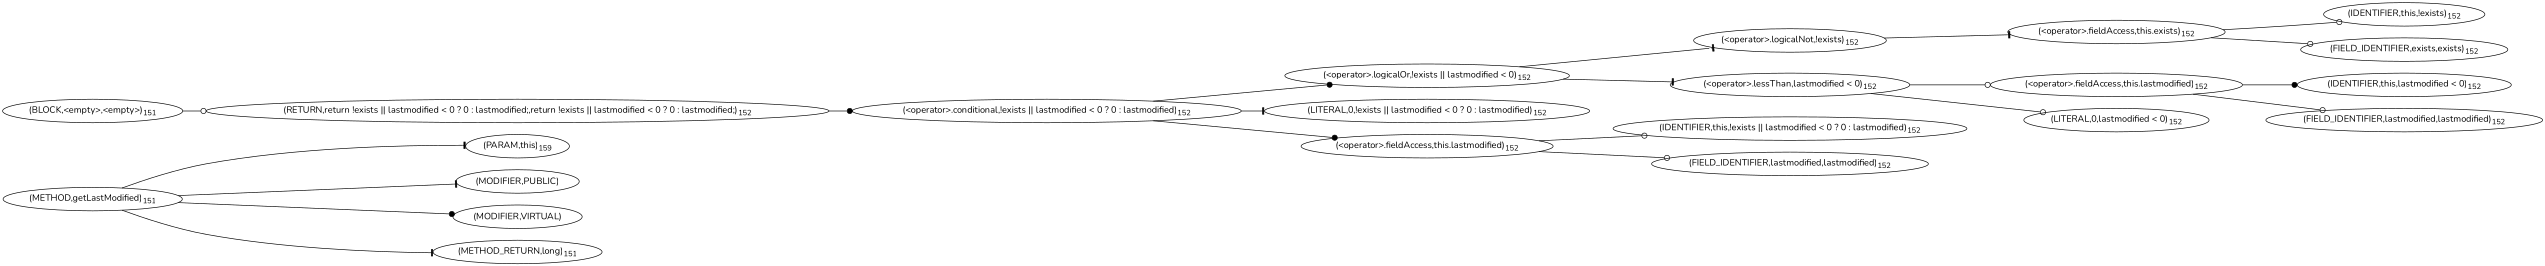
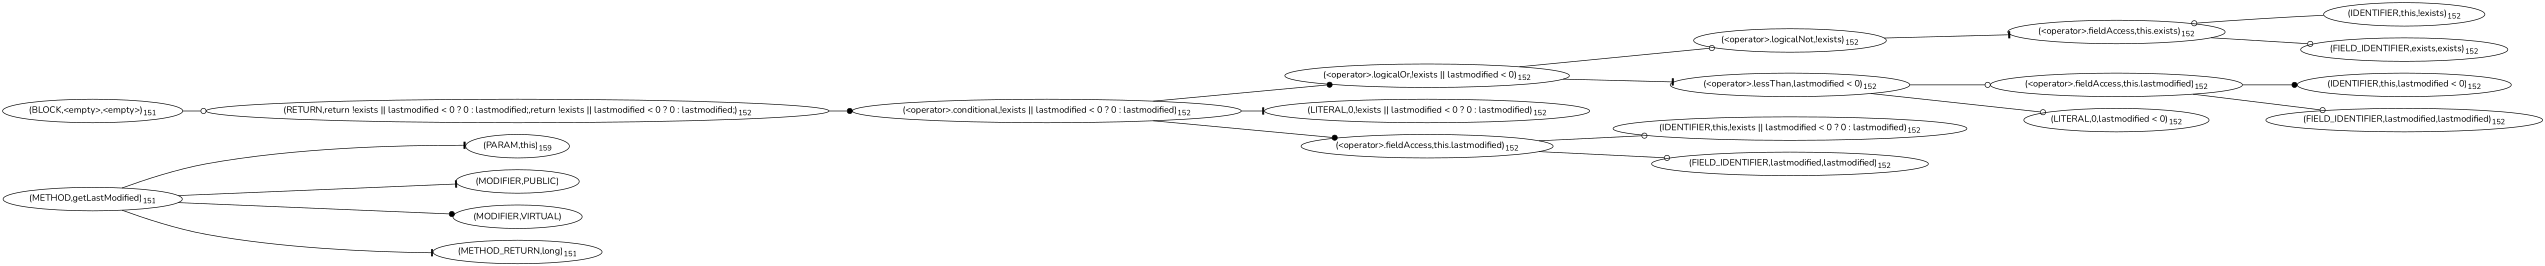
(2280, 26) -> (2260, 19)
(1614, 58) -> (1614, 58)
